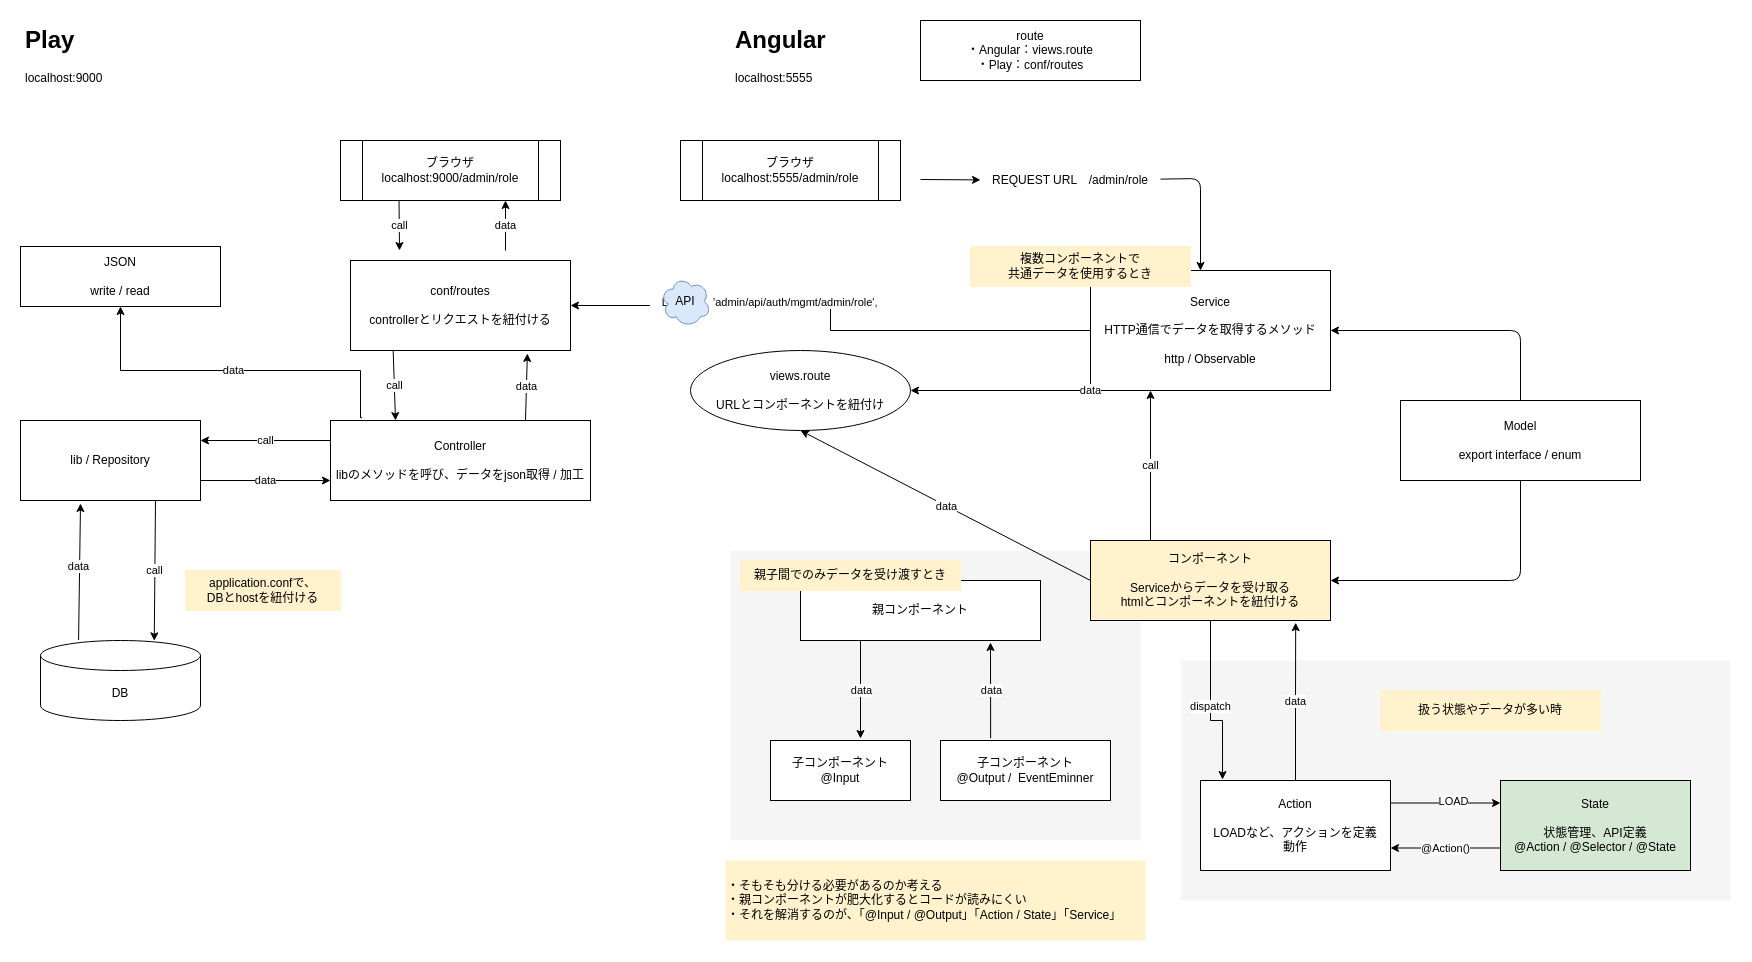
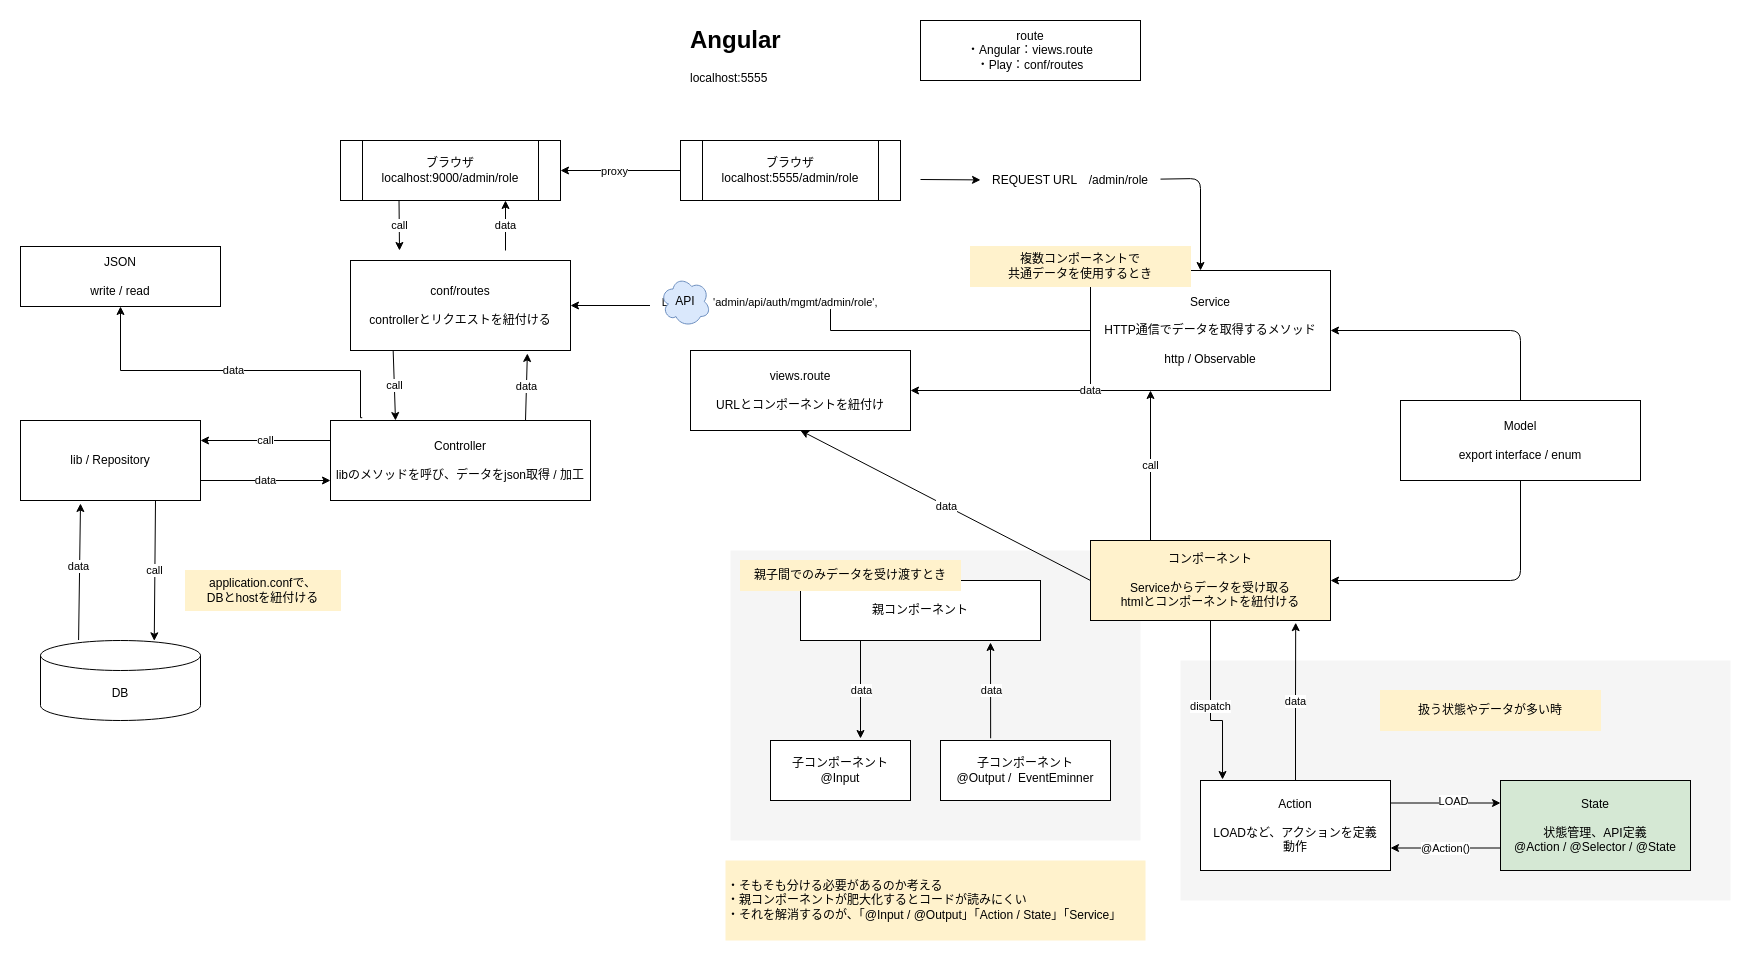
(116, 56) -> none
(826, 56) -> (781, 56)
none -> (624, 171)
(801, 391) -> (801, 391)
